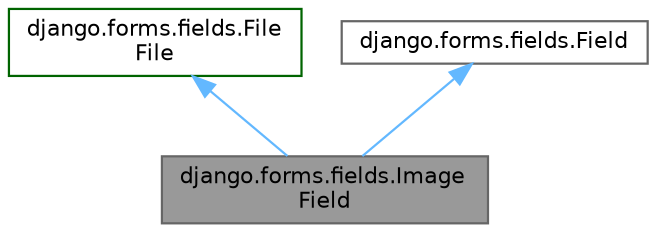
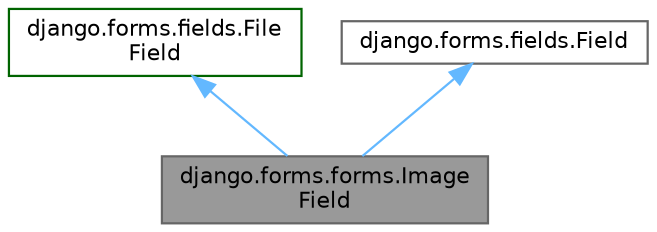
(155, 42) -> (155, 42)
(325, 190) -> (325, 190)
